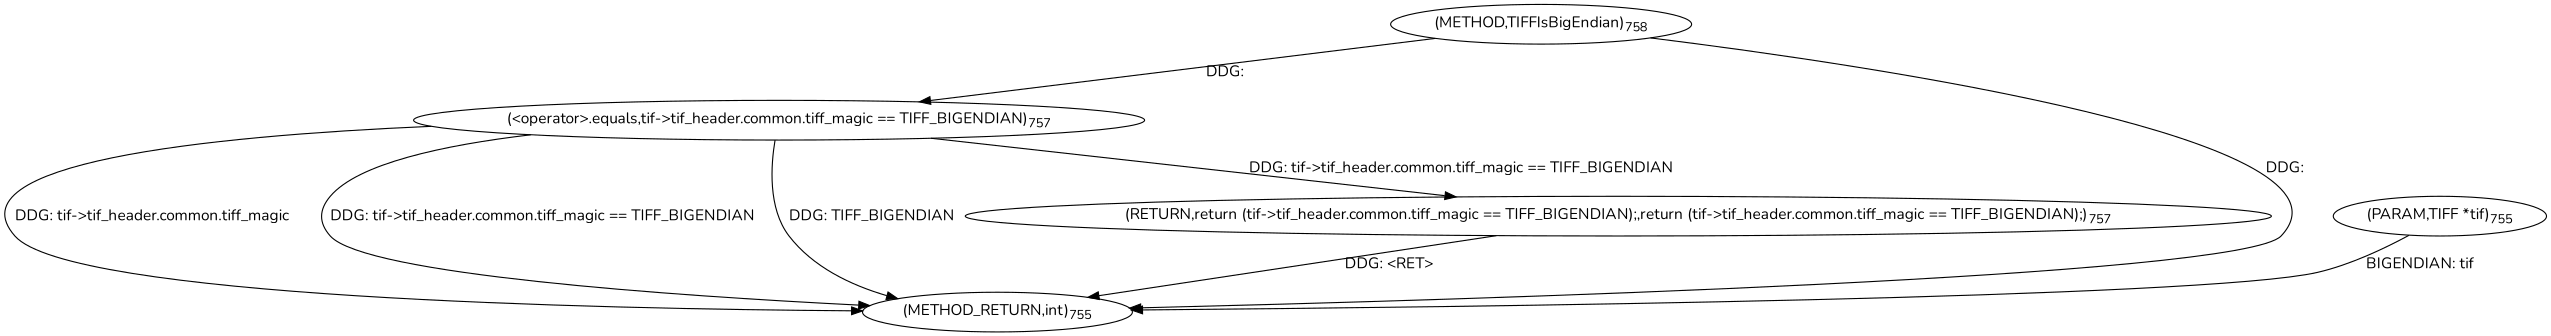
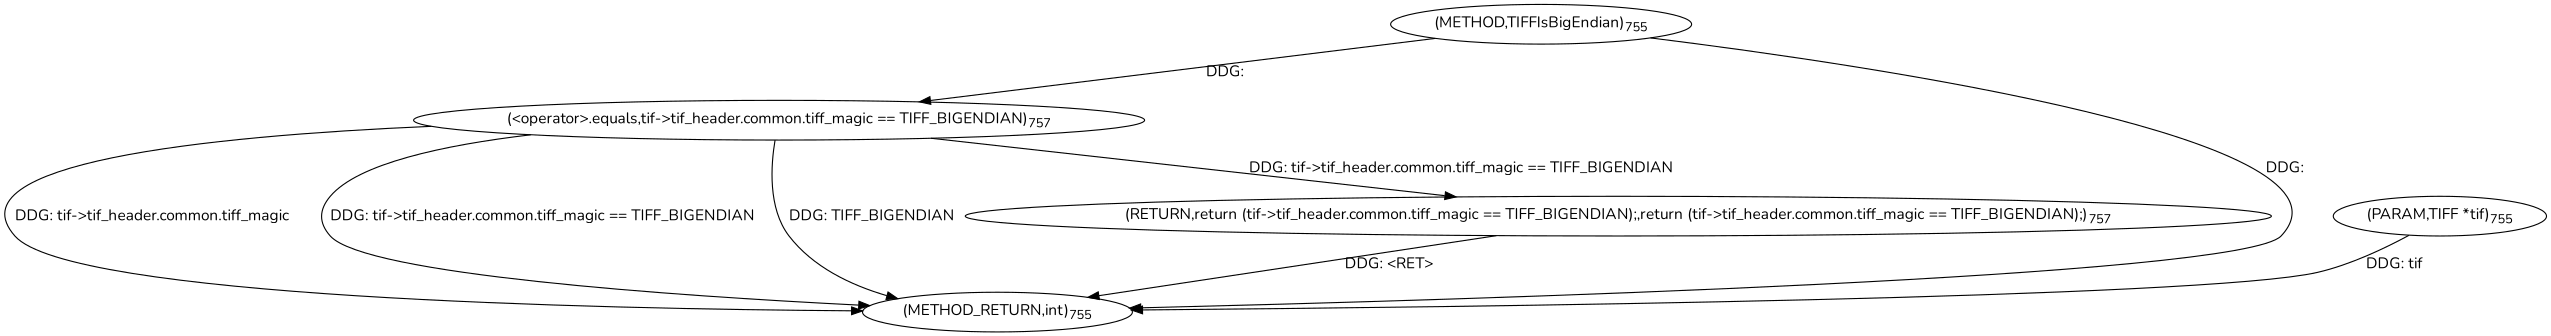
(1637, 23) -> (1637, 23)
(2420, 264) -> (2395, 264)
